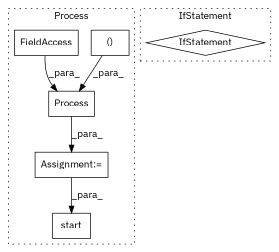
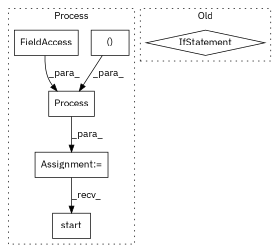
(206, 16) -> (206, 16)
(88, 195) -> (87, 195)
